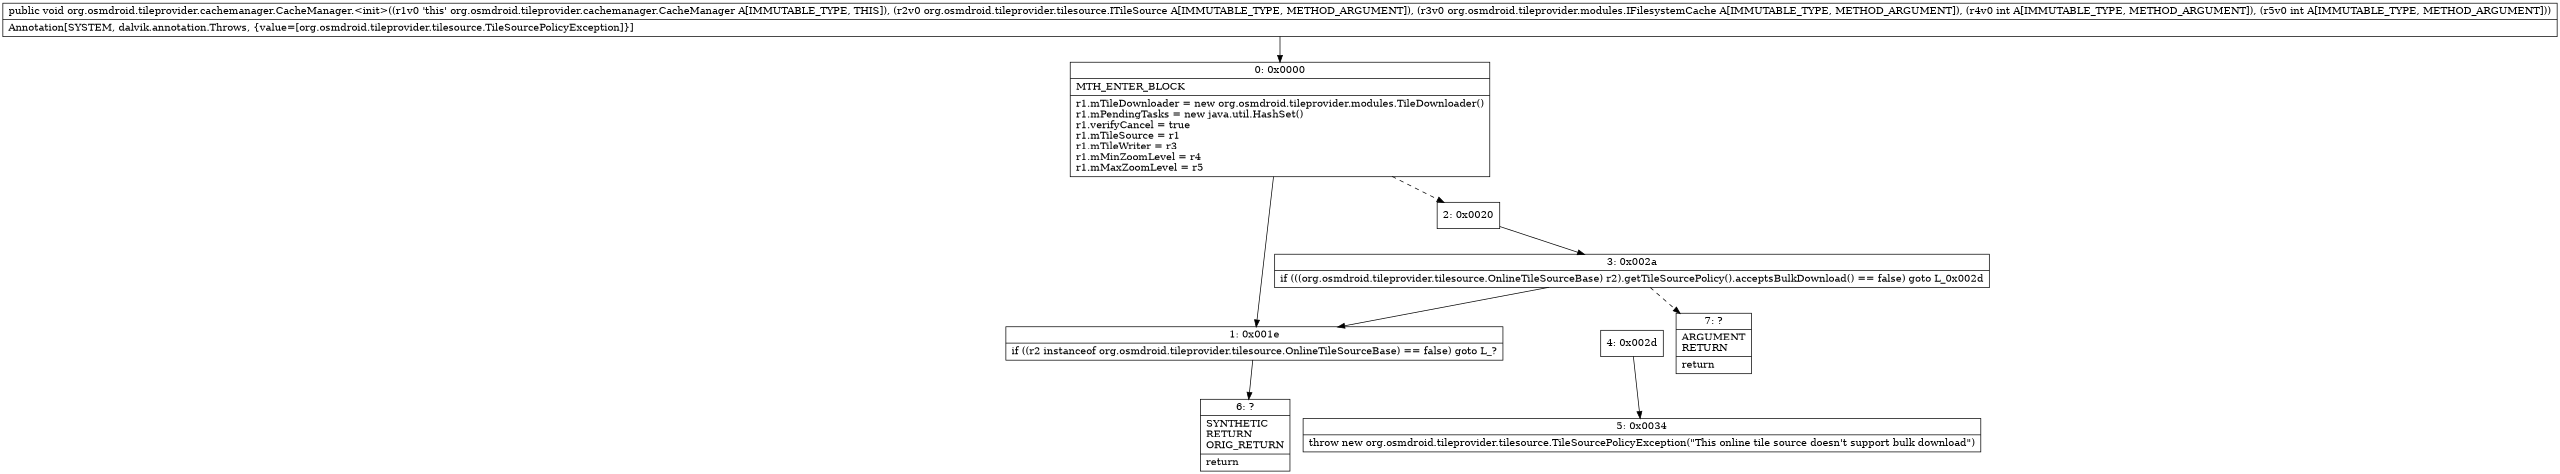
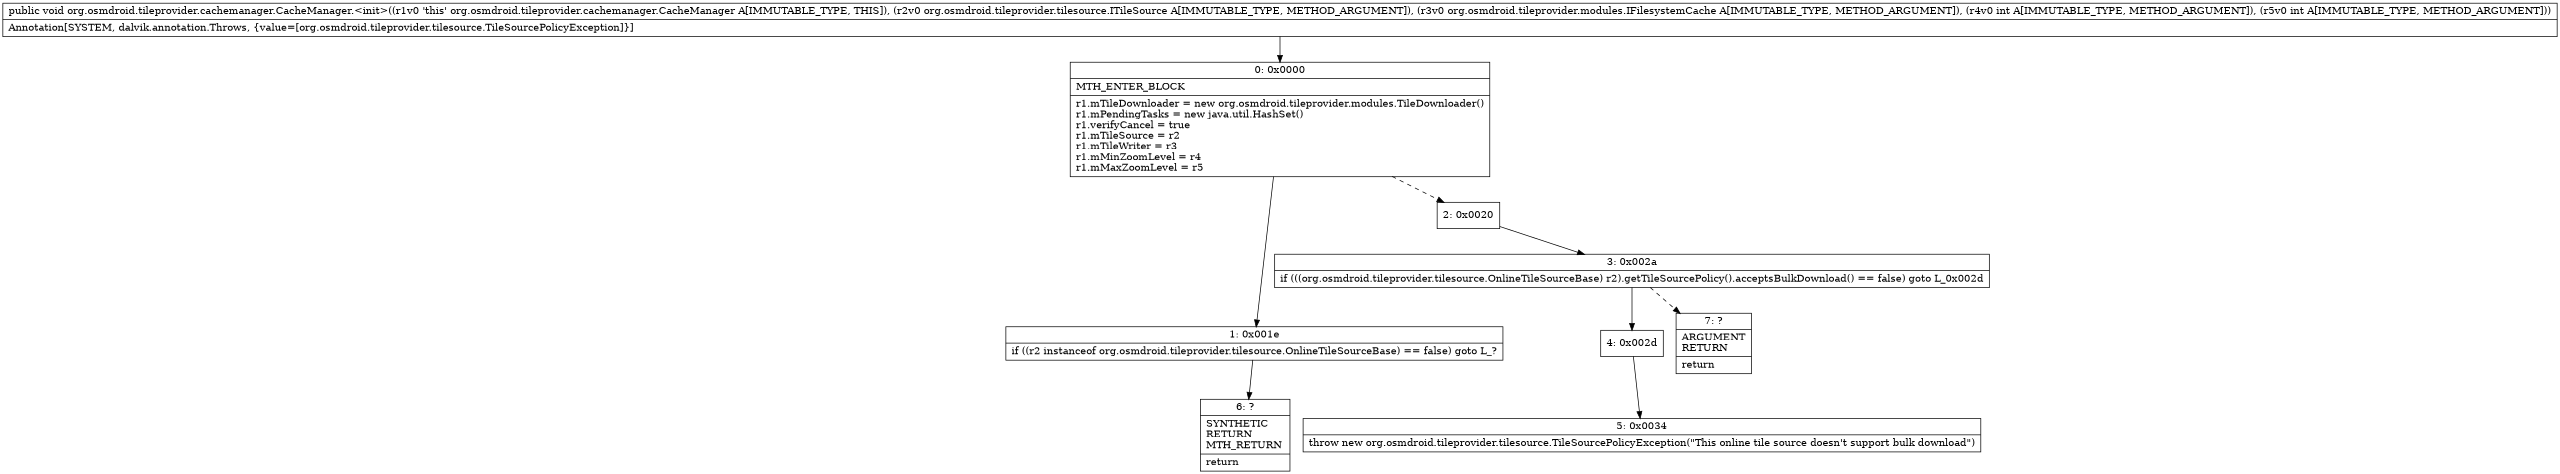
(1128, 136) -> (1128, 136)
(1447, 307) -> (1632, 305)
(1245, 445) -> (1244, 445)
